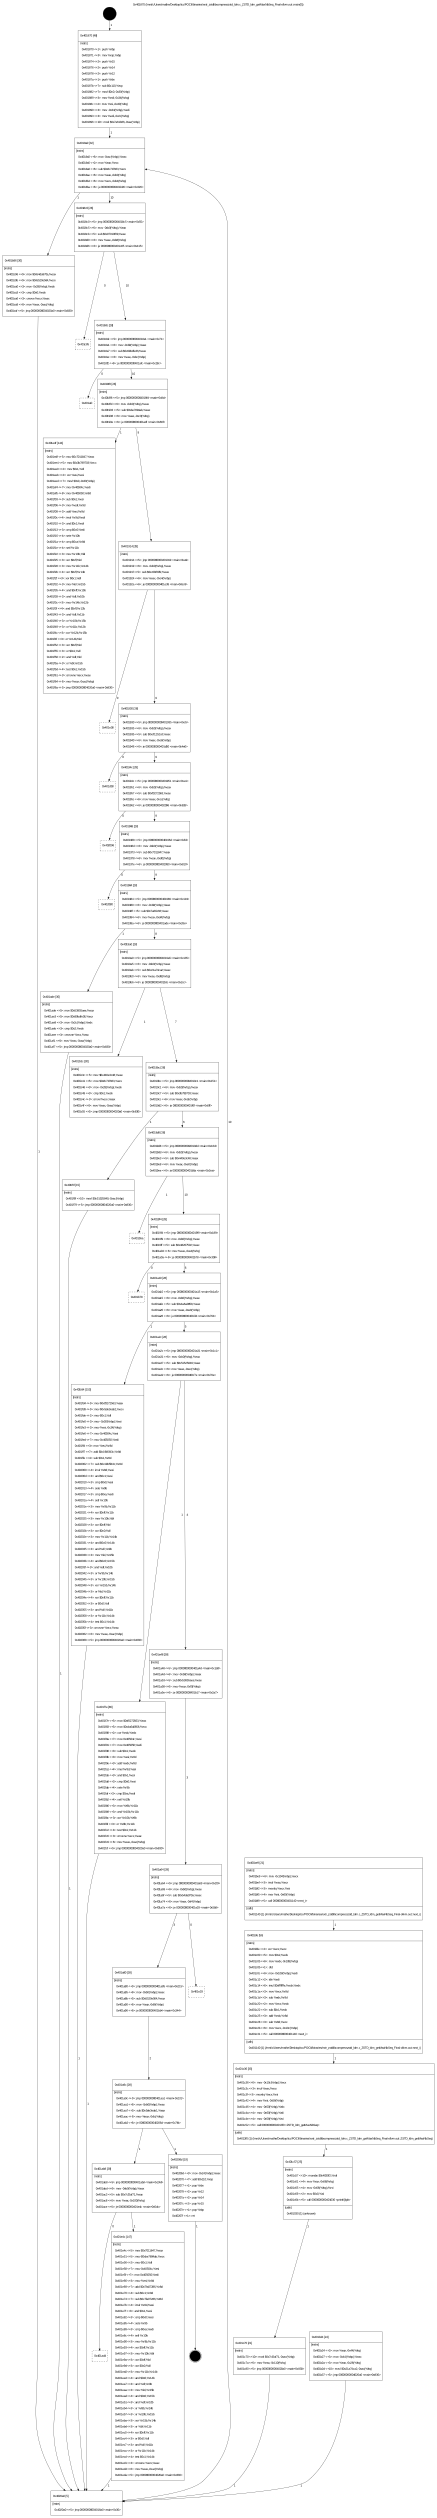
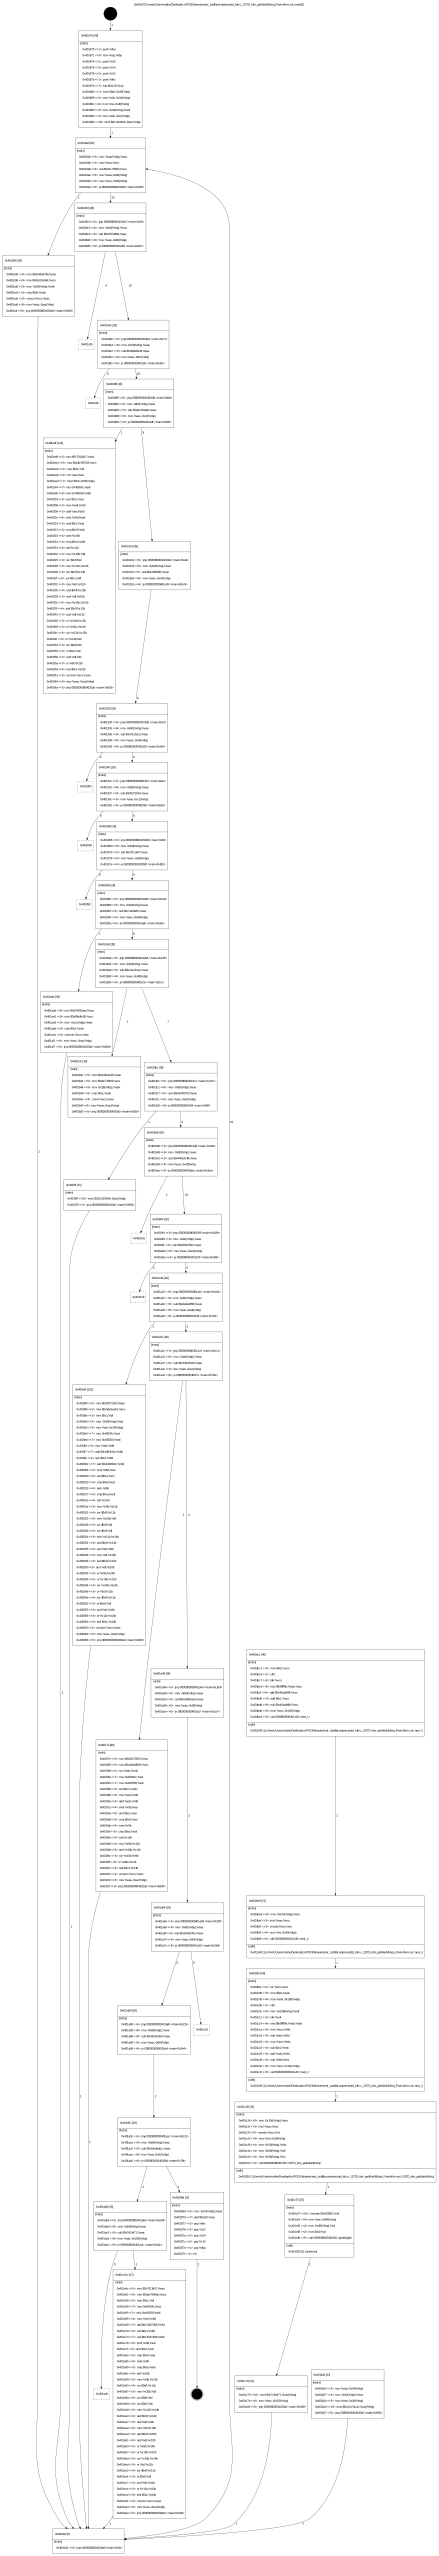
(108, 728) -> none
none -> (335, 1693)
